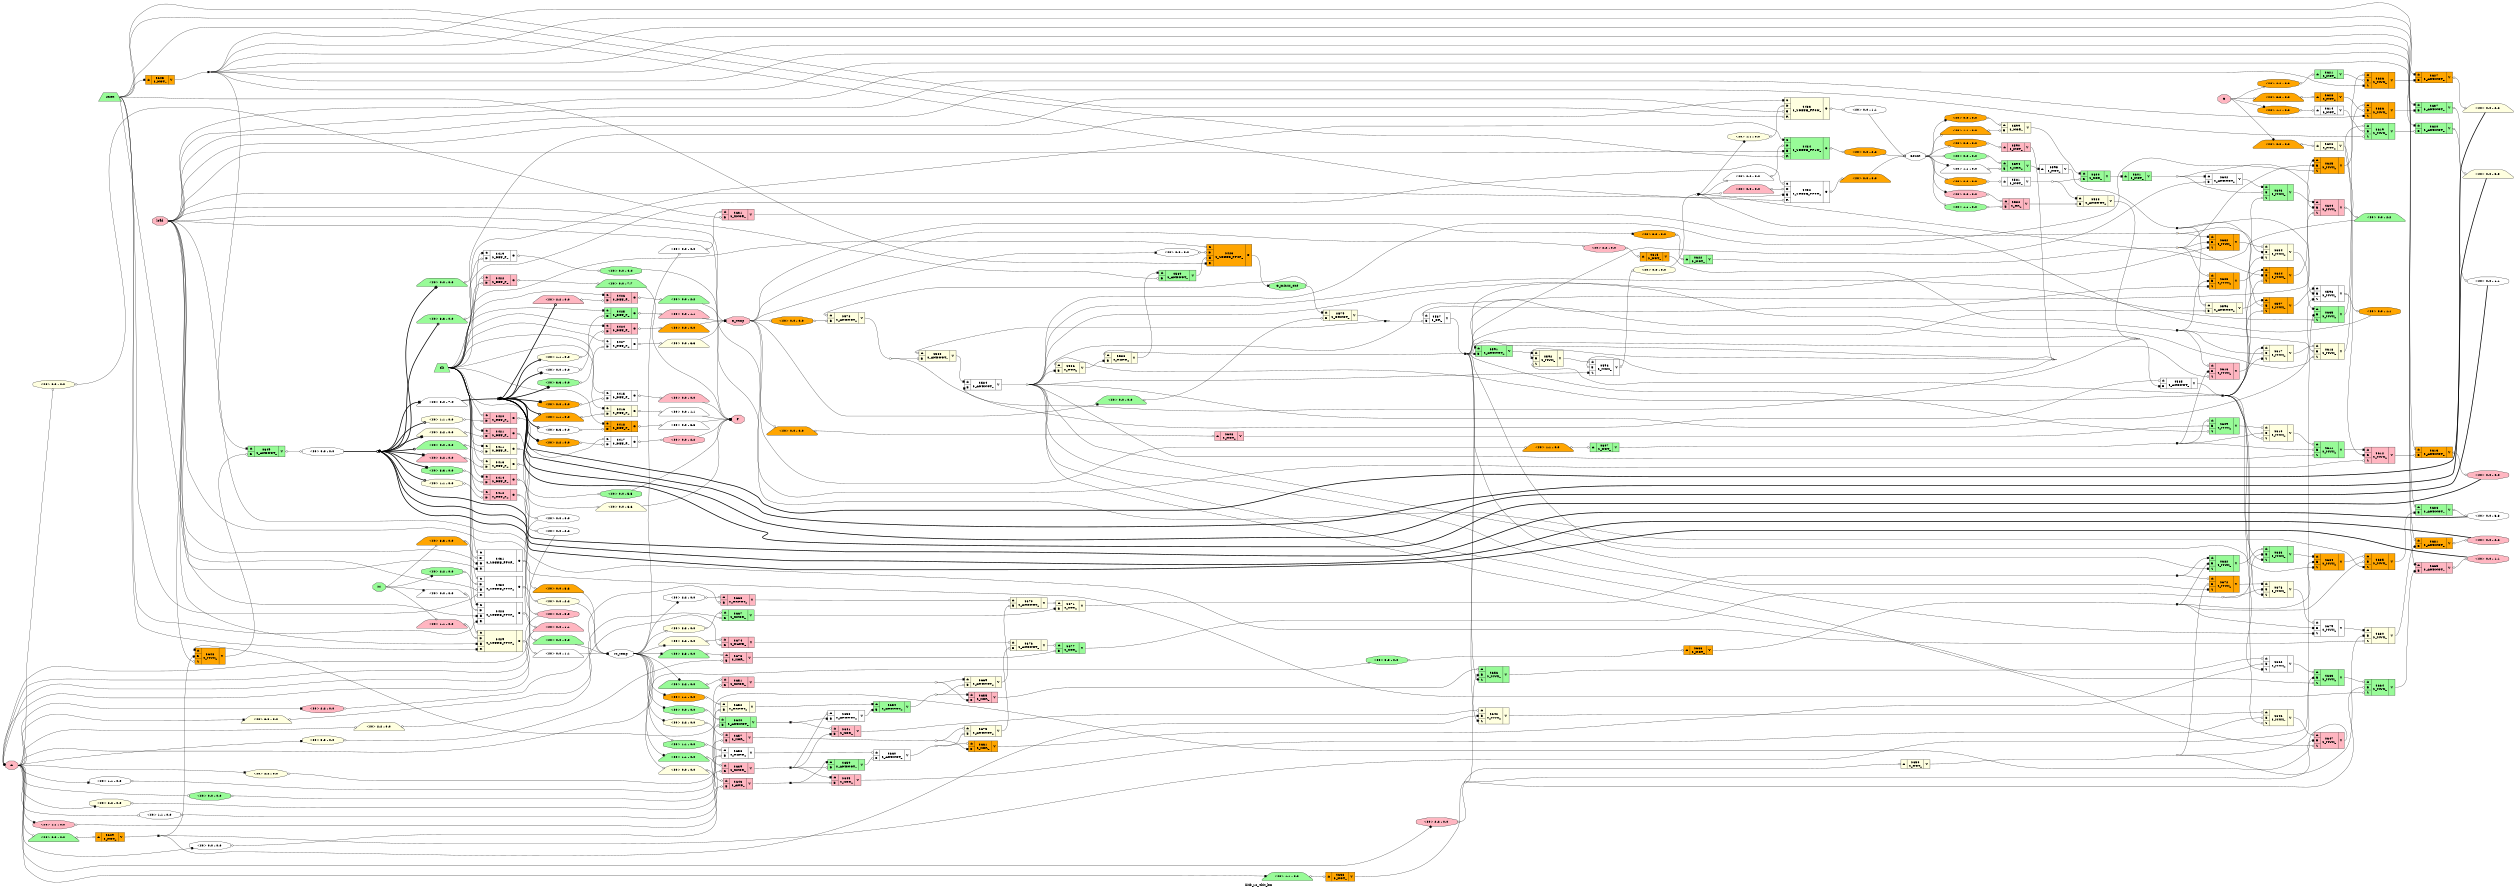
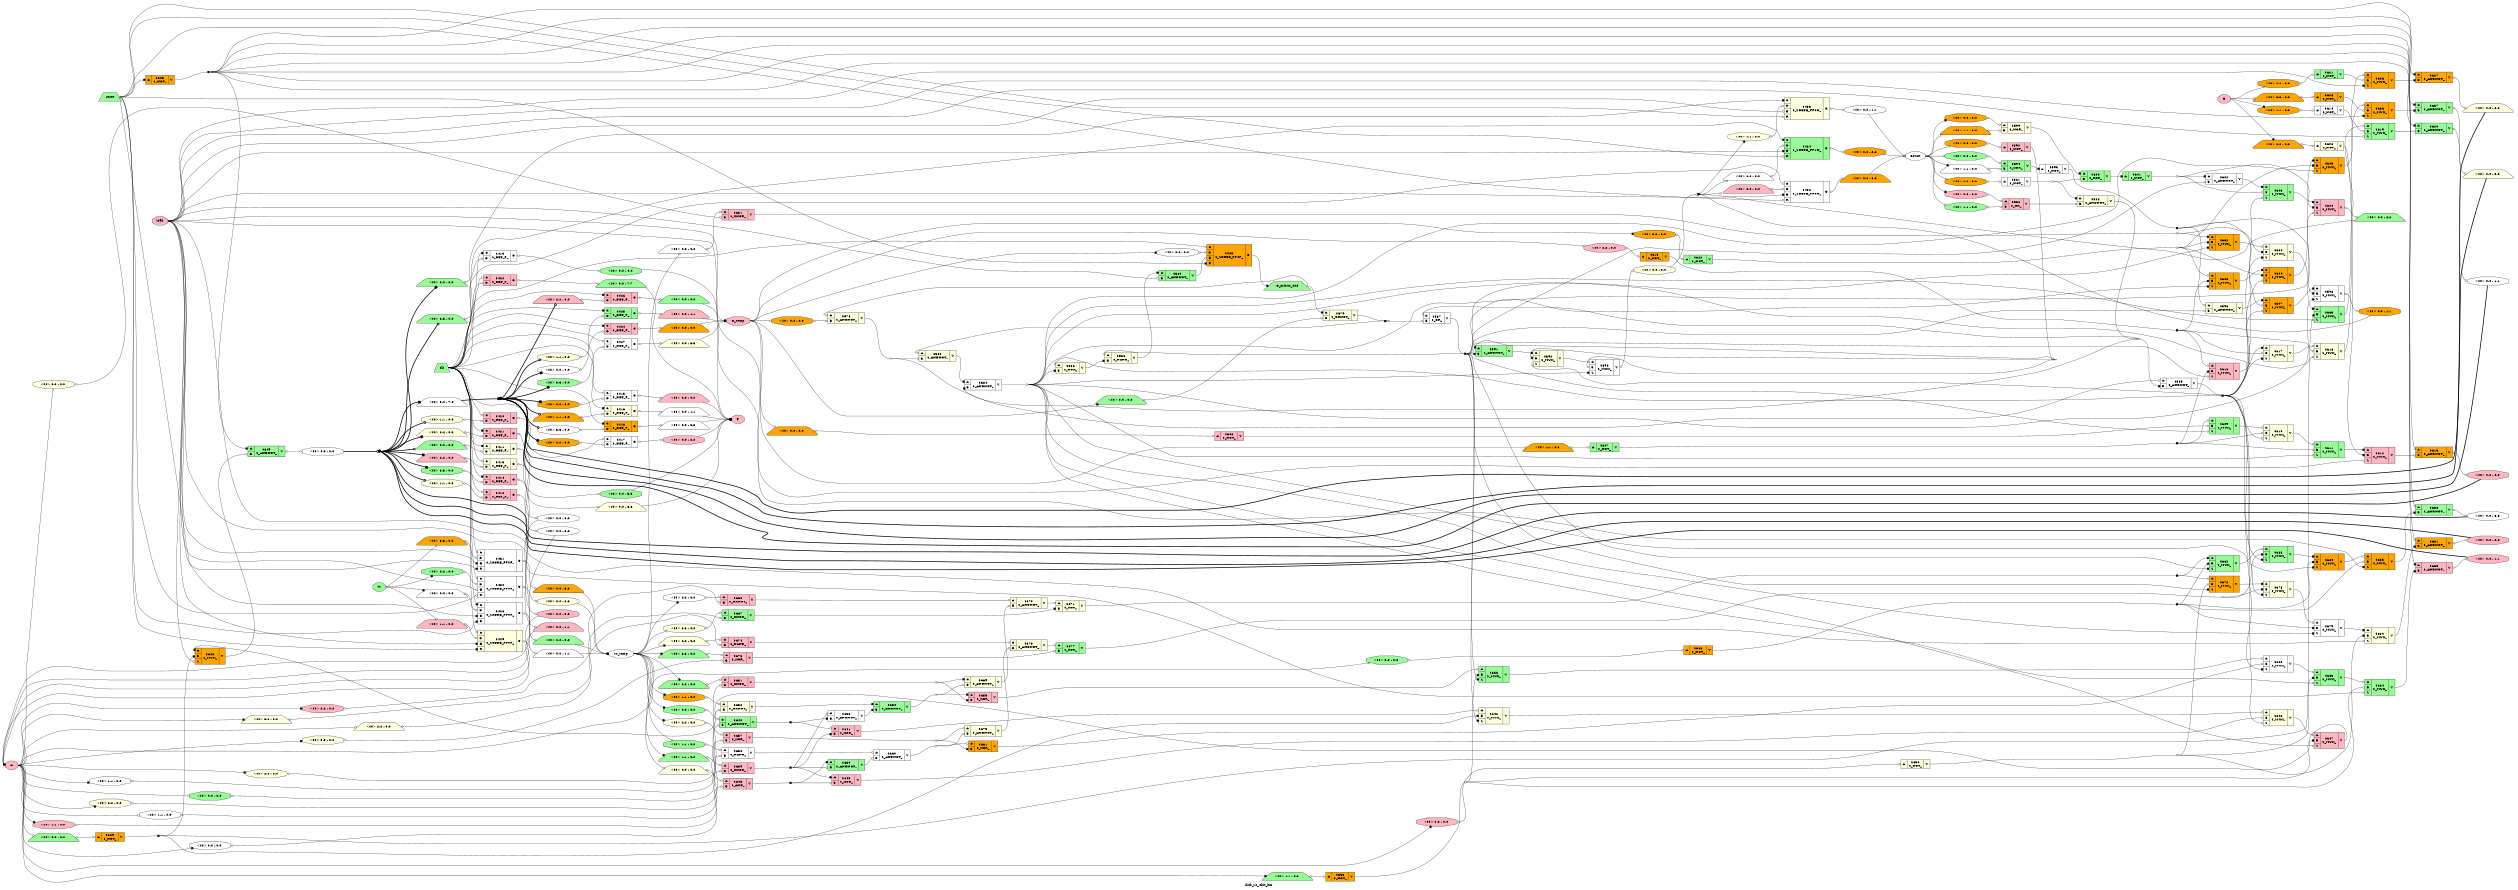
(1287, 286) -> (1287, 286)
